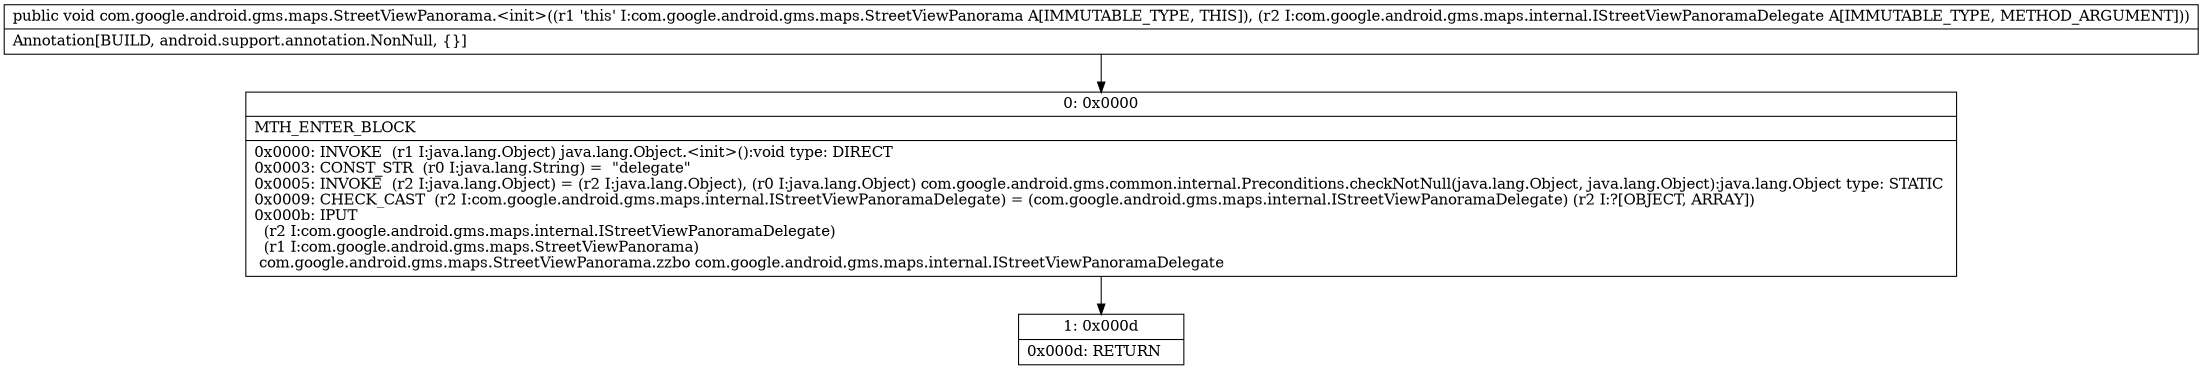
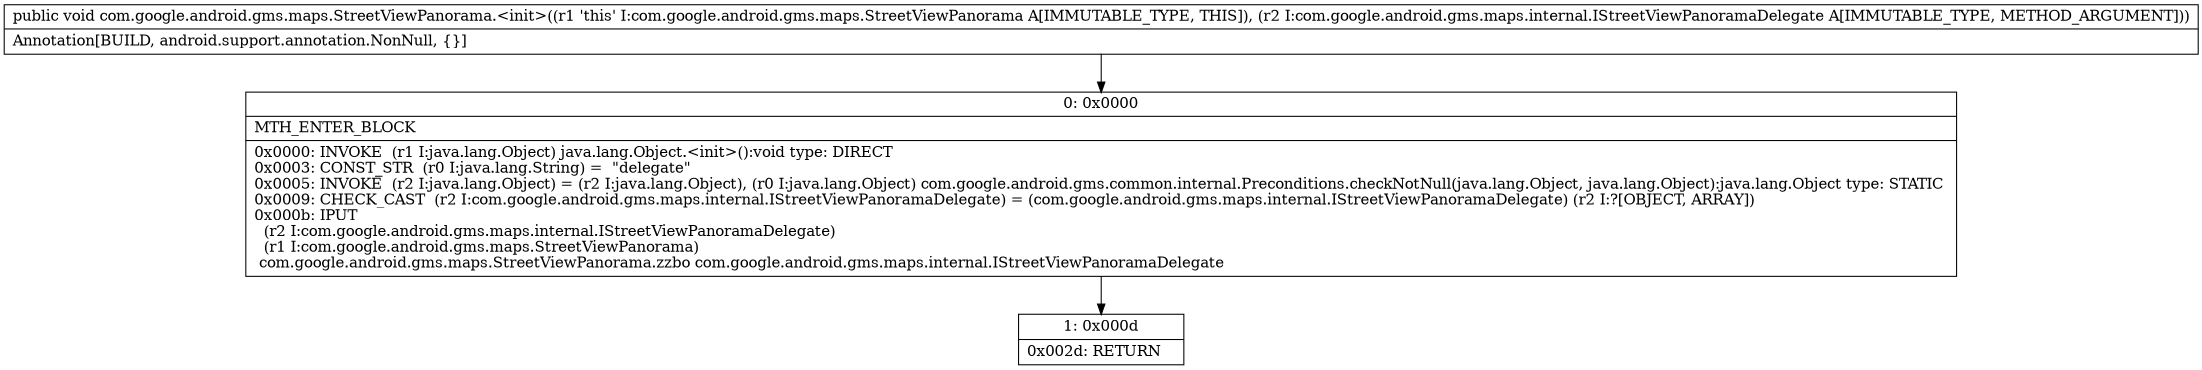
(1101, 352) -> (1101, 352)
